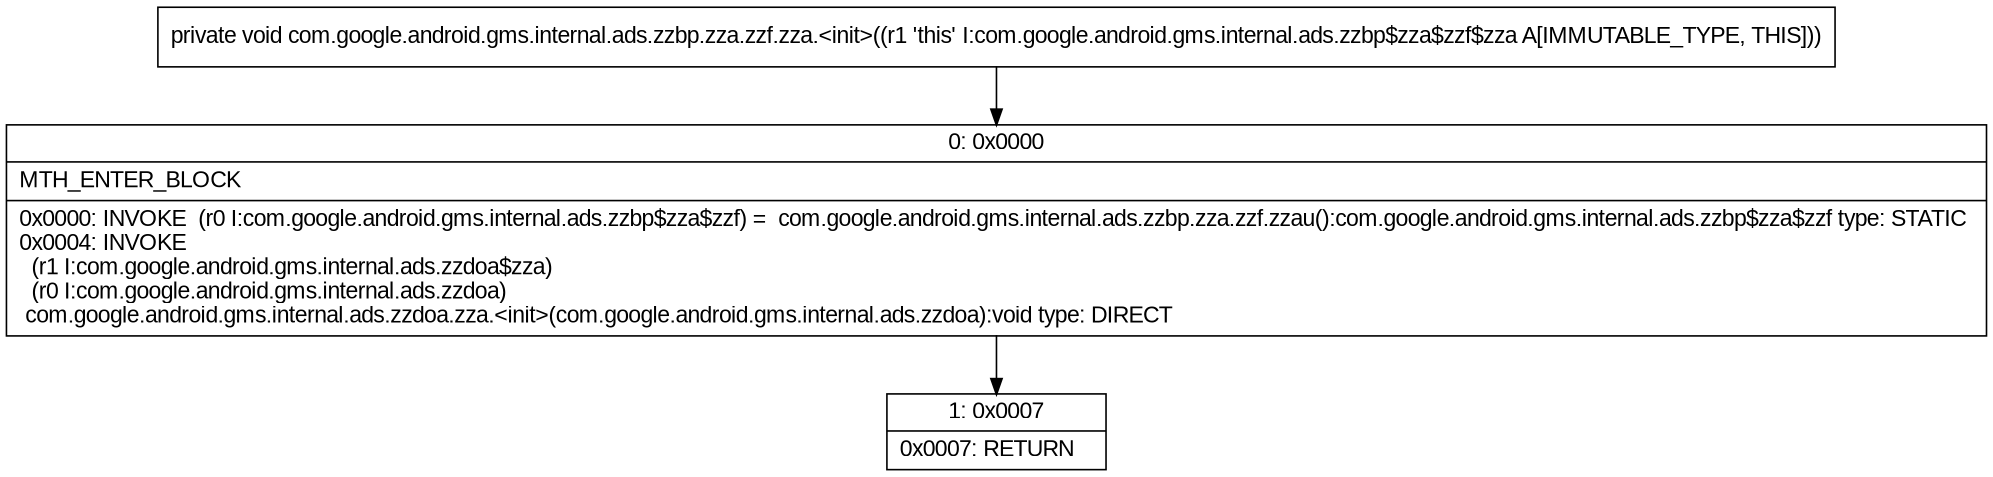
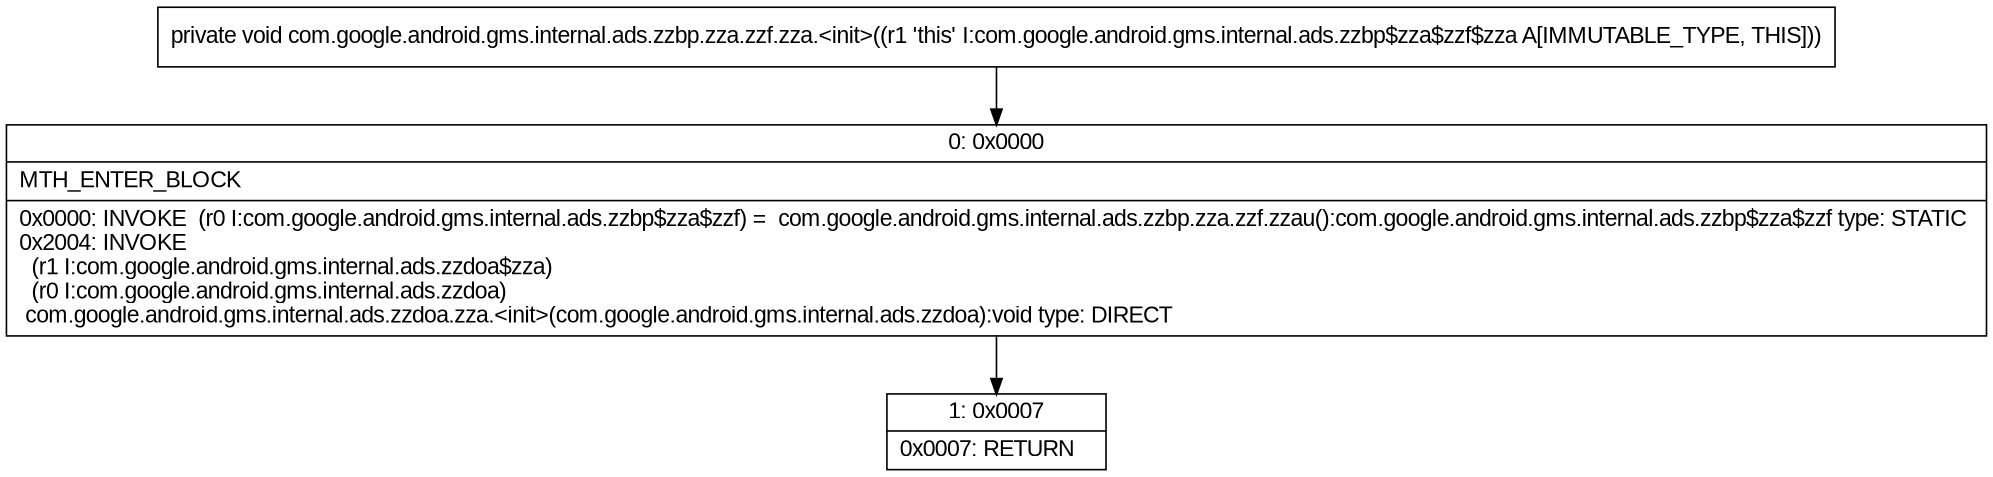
(110, 243) -> (110, 243)
